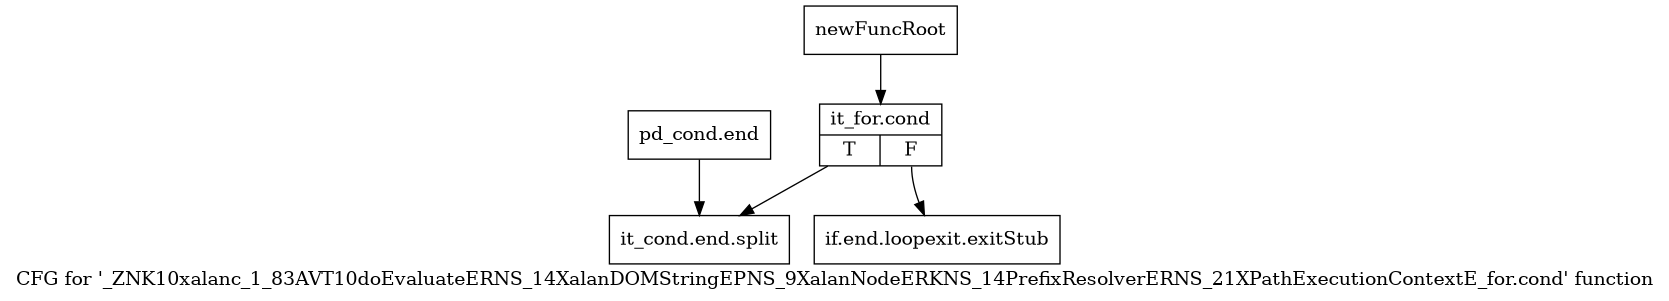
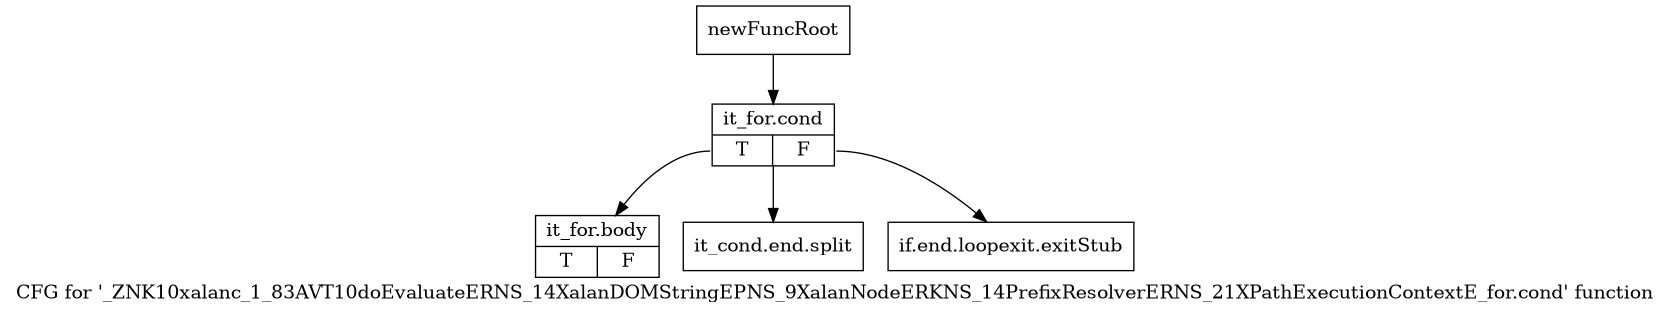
(699, 135) -> none
none -> (597, 246)
